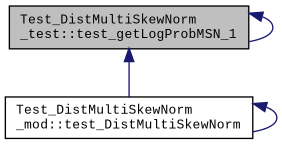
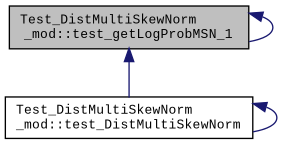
(129, 27) -> (129, 27)
